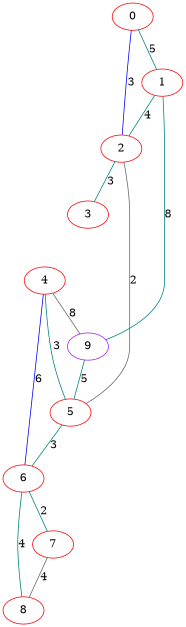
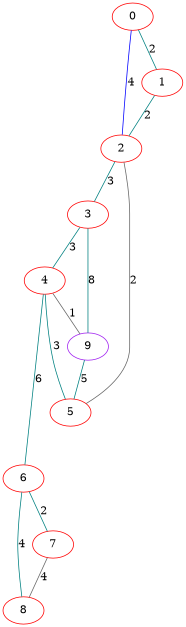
(152, 50) -> (152, 50)
(131, 83) -> (131, 83)
(148, 116) -> (148, 116)
(165, 233) -> (88, 281)
none -> (66, 248)
(73, 314) -> (73, 314)
(34, 380) -> (34, 380)
(47, 446) -> none
